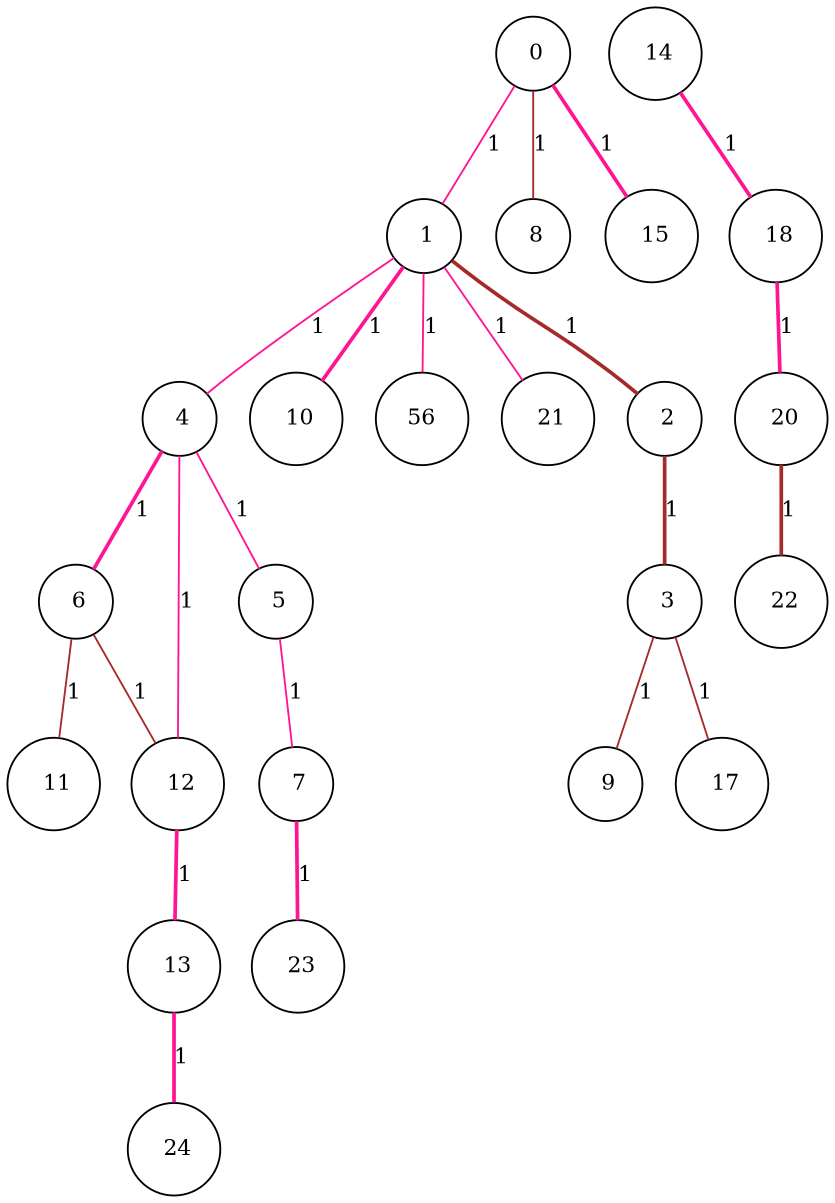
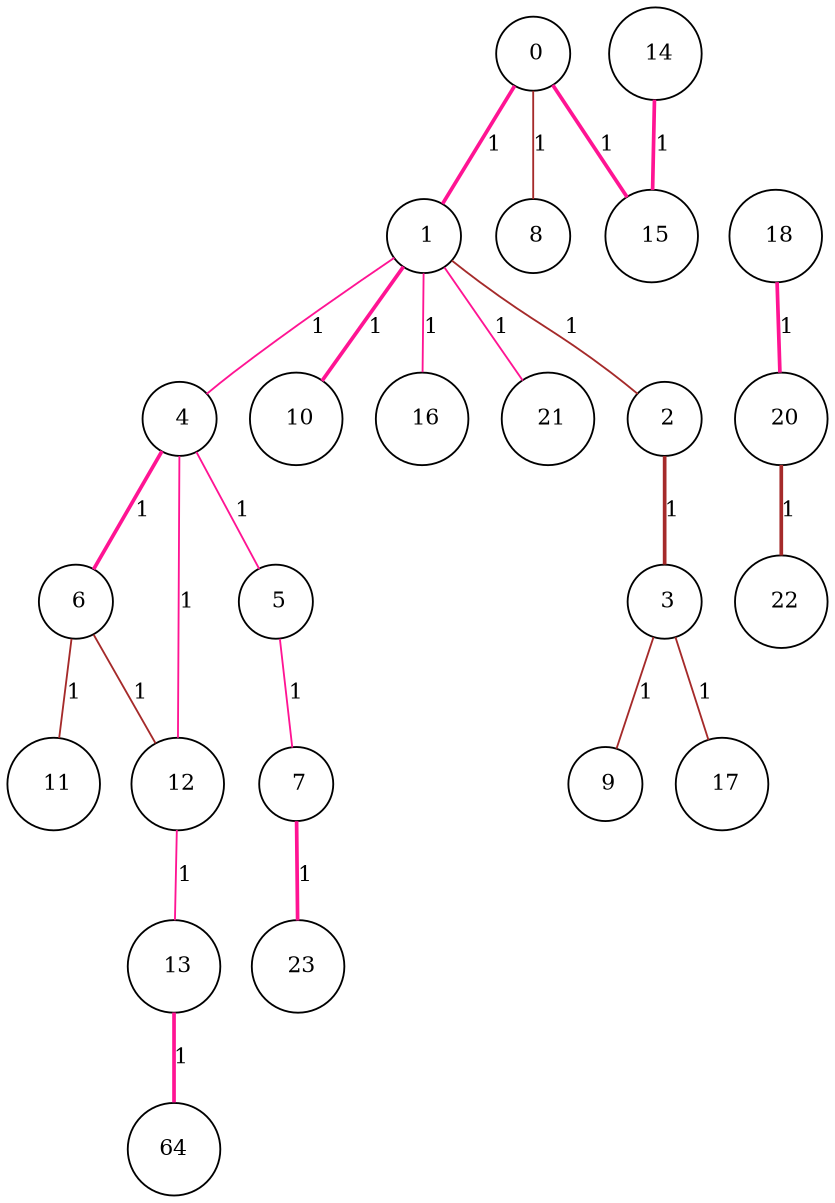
(479, 145) -> (479, 145)
(716, 145) -> (654, 145)
(545, 327) -> (545, 327)
(422, 419) -> (422, 419)
(176, 875) -> (176, 875)
(174, 1149) -> (174, 1149)
